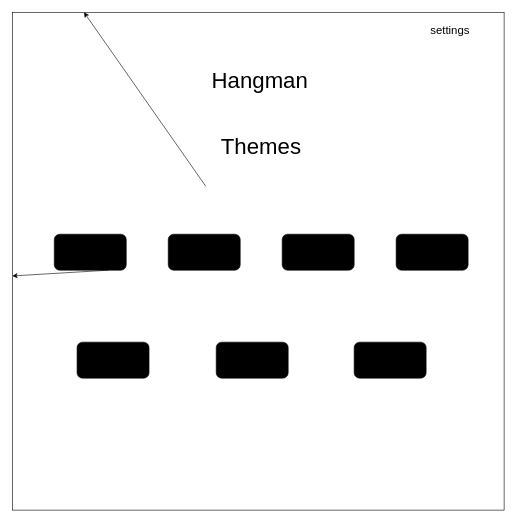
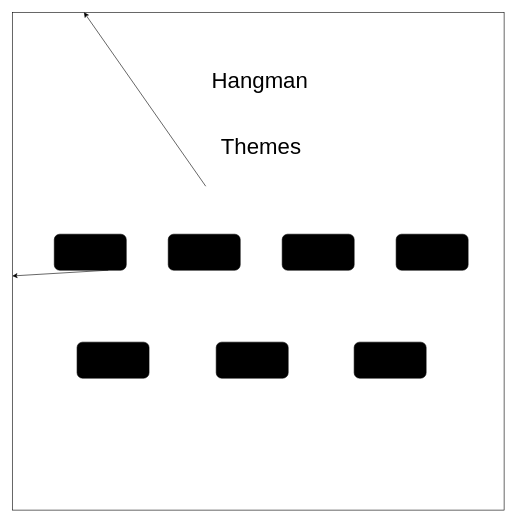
(450, 30) -> none
